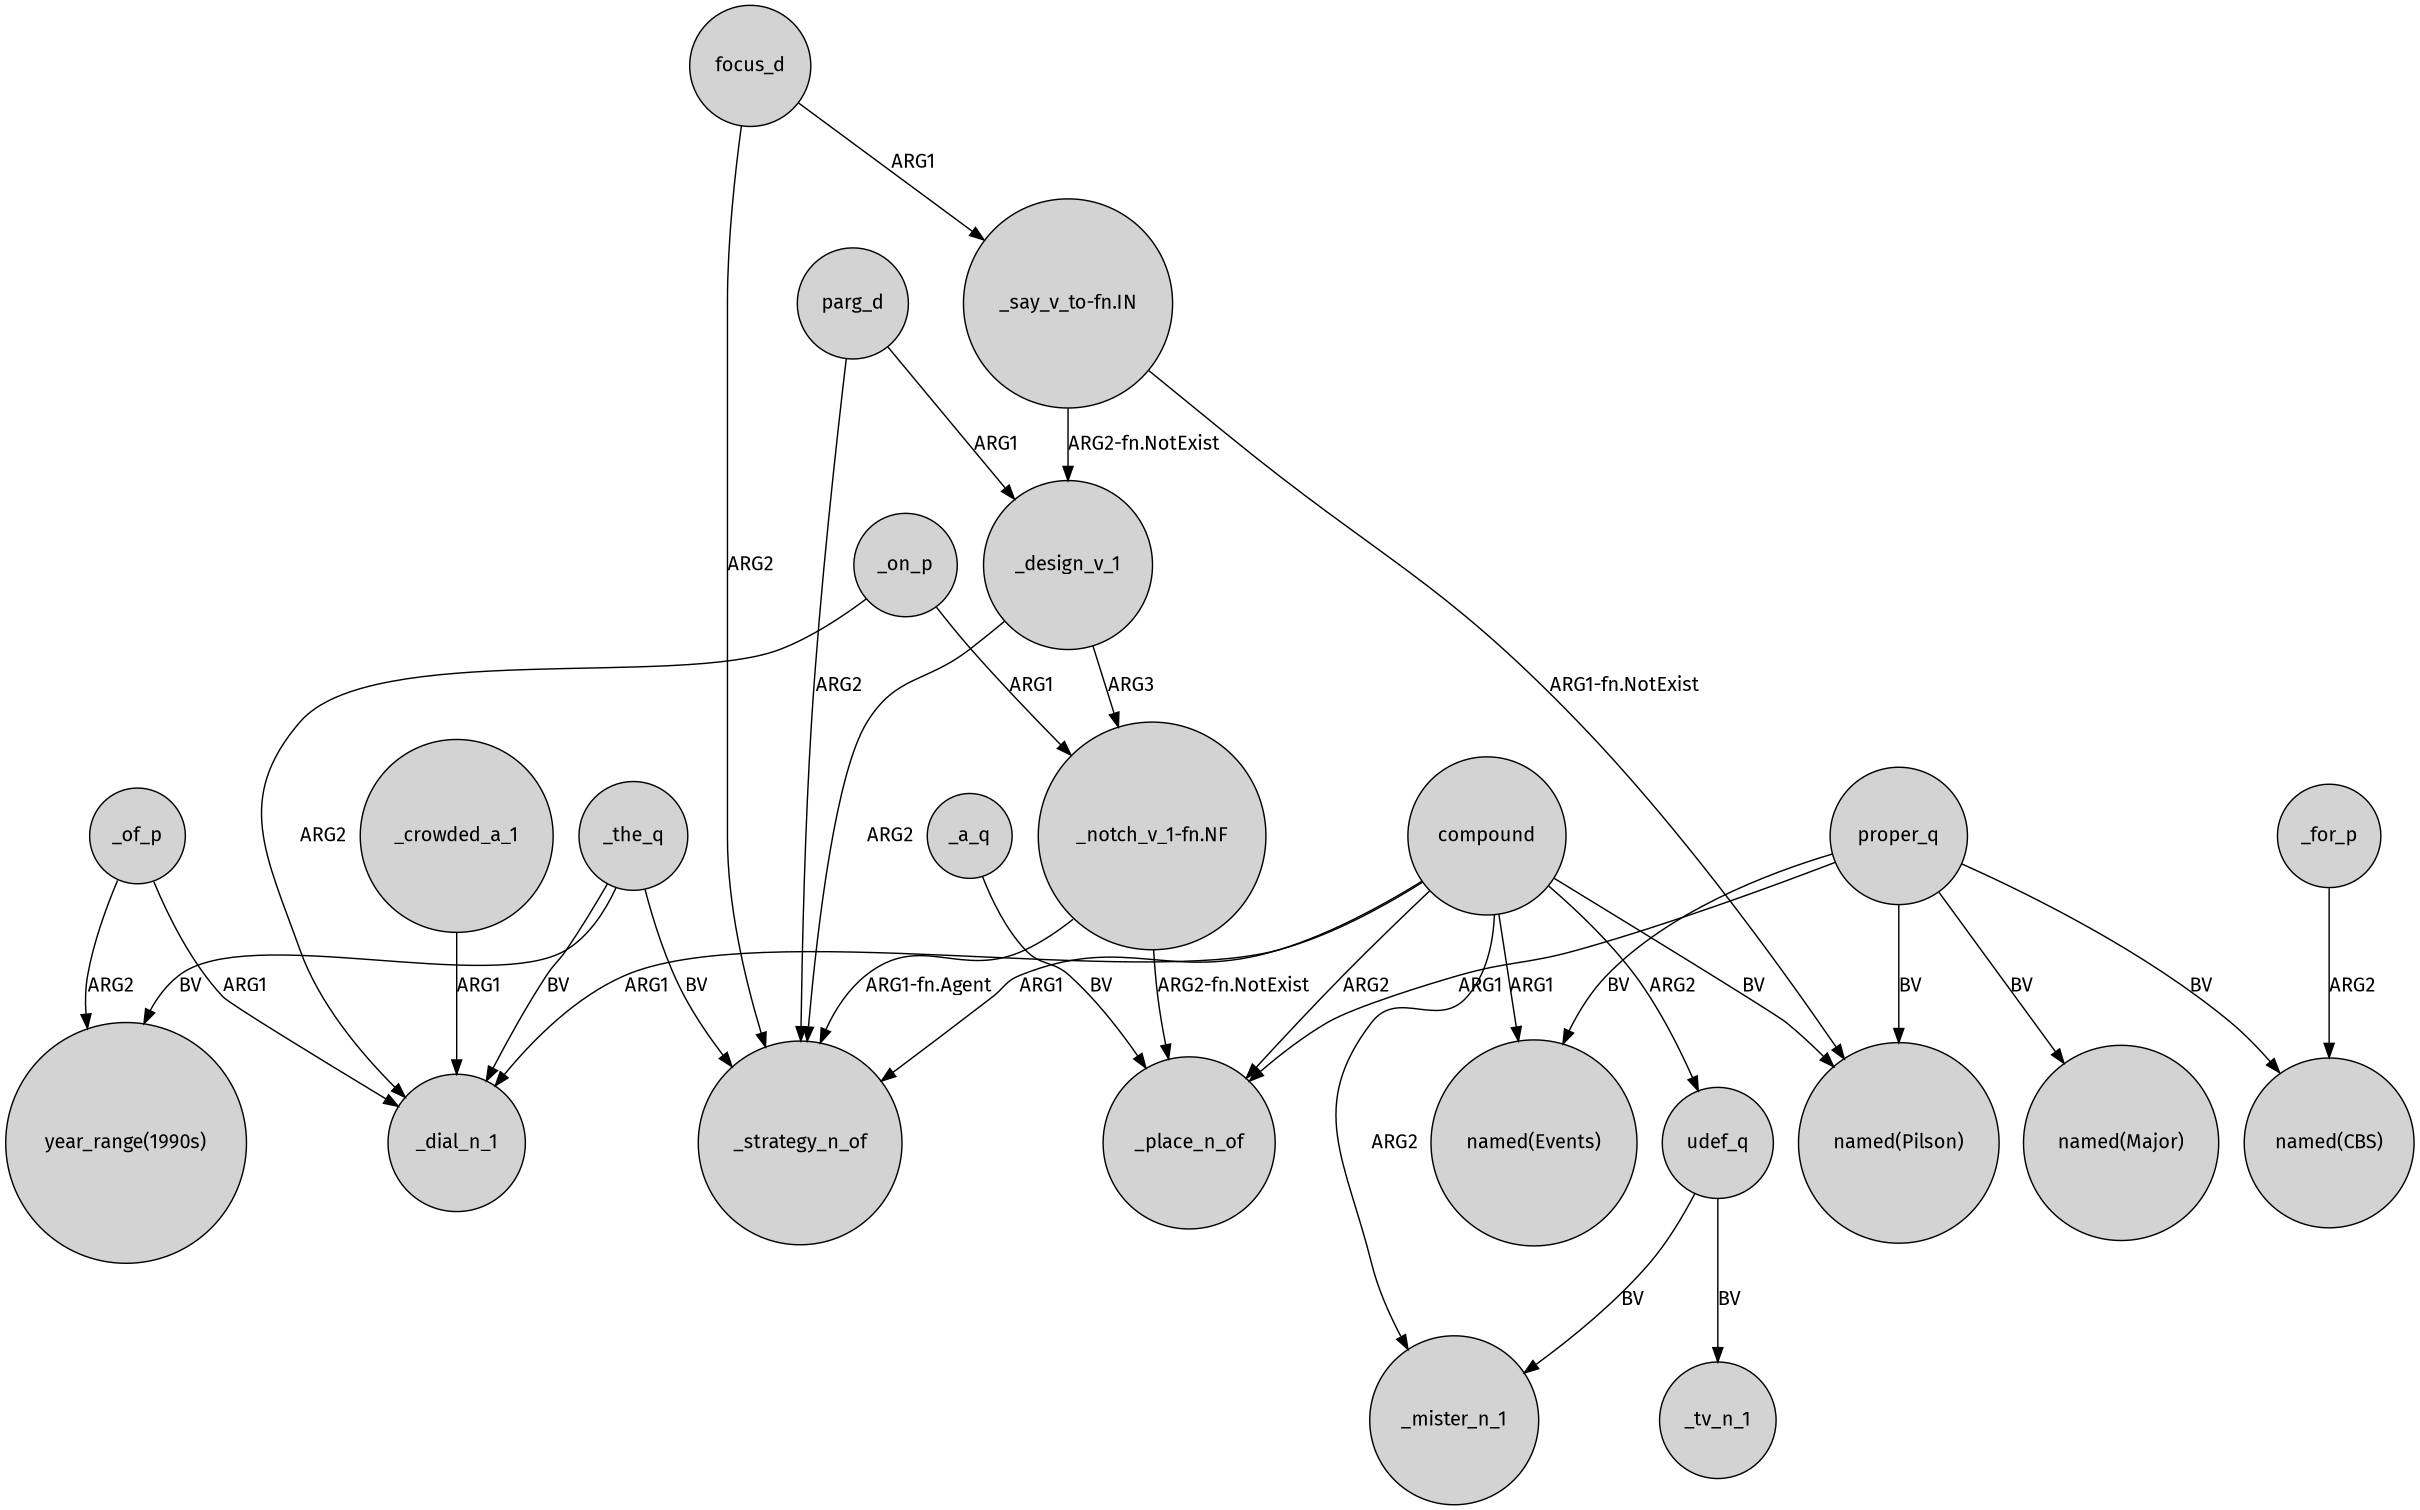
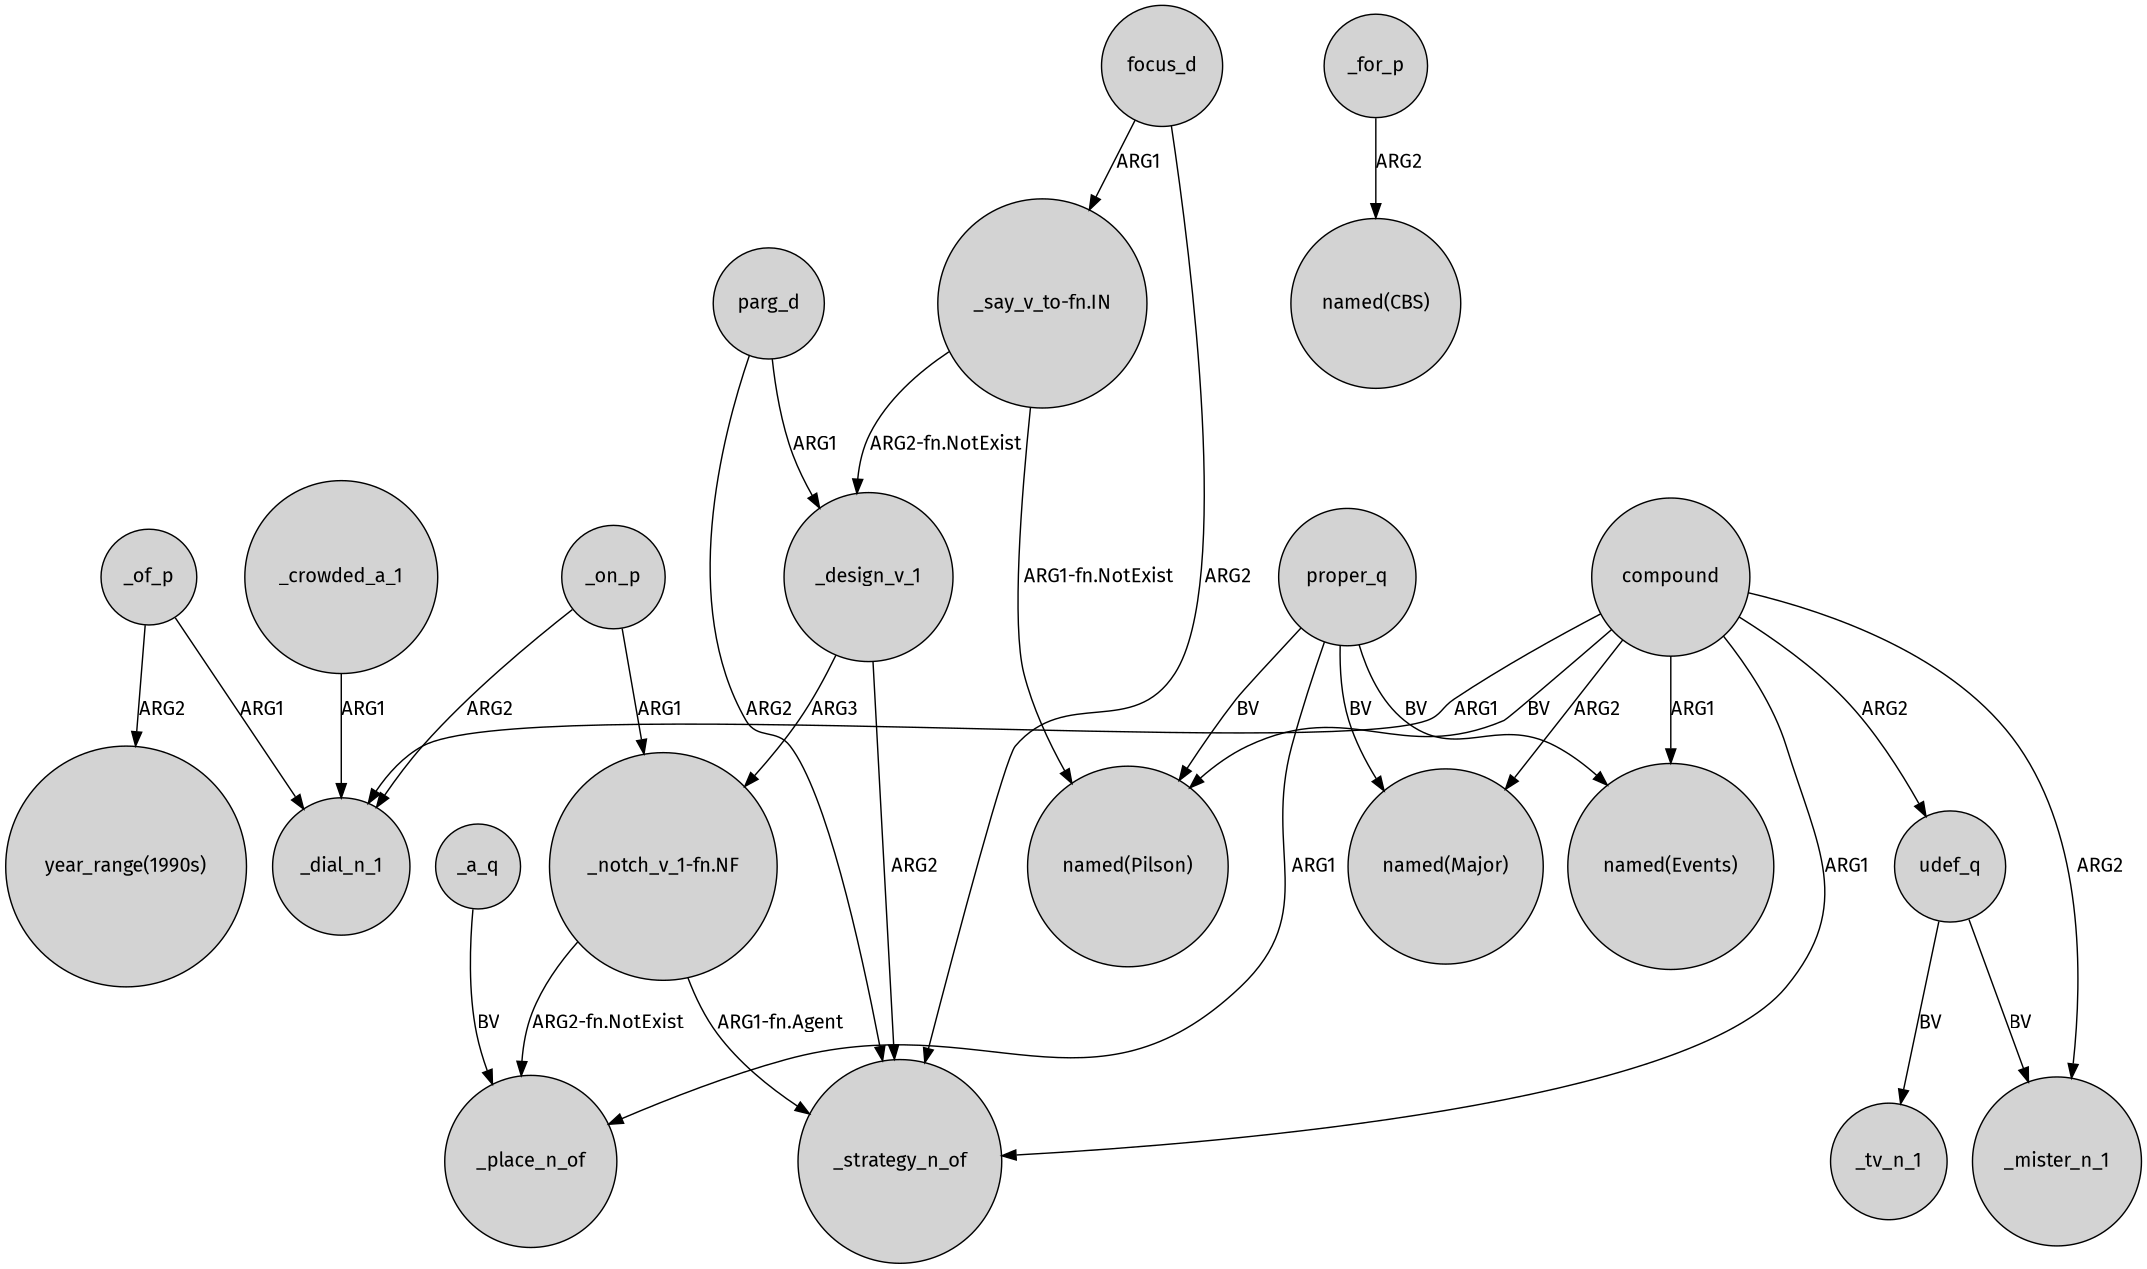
(633, 836) -> none
(2125, 949) -> none
(1341, 977) -> (1569, 709)
